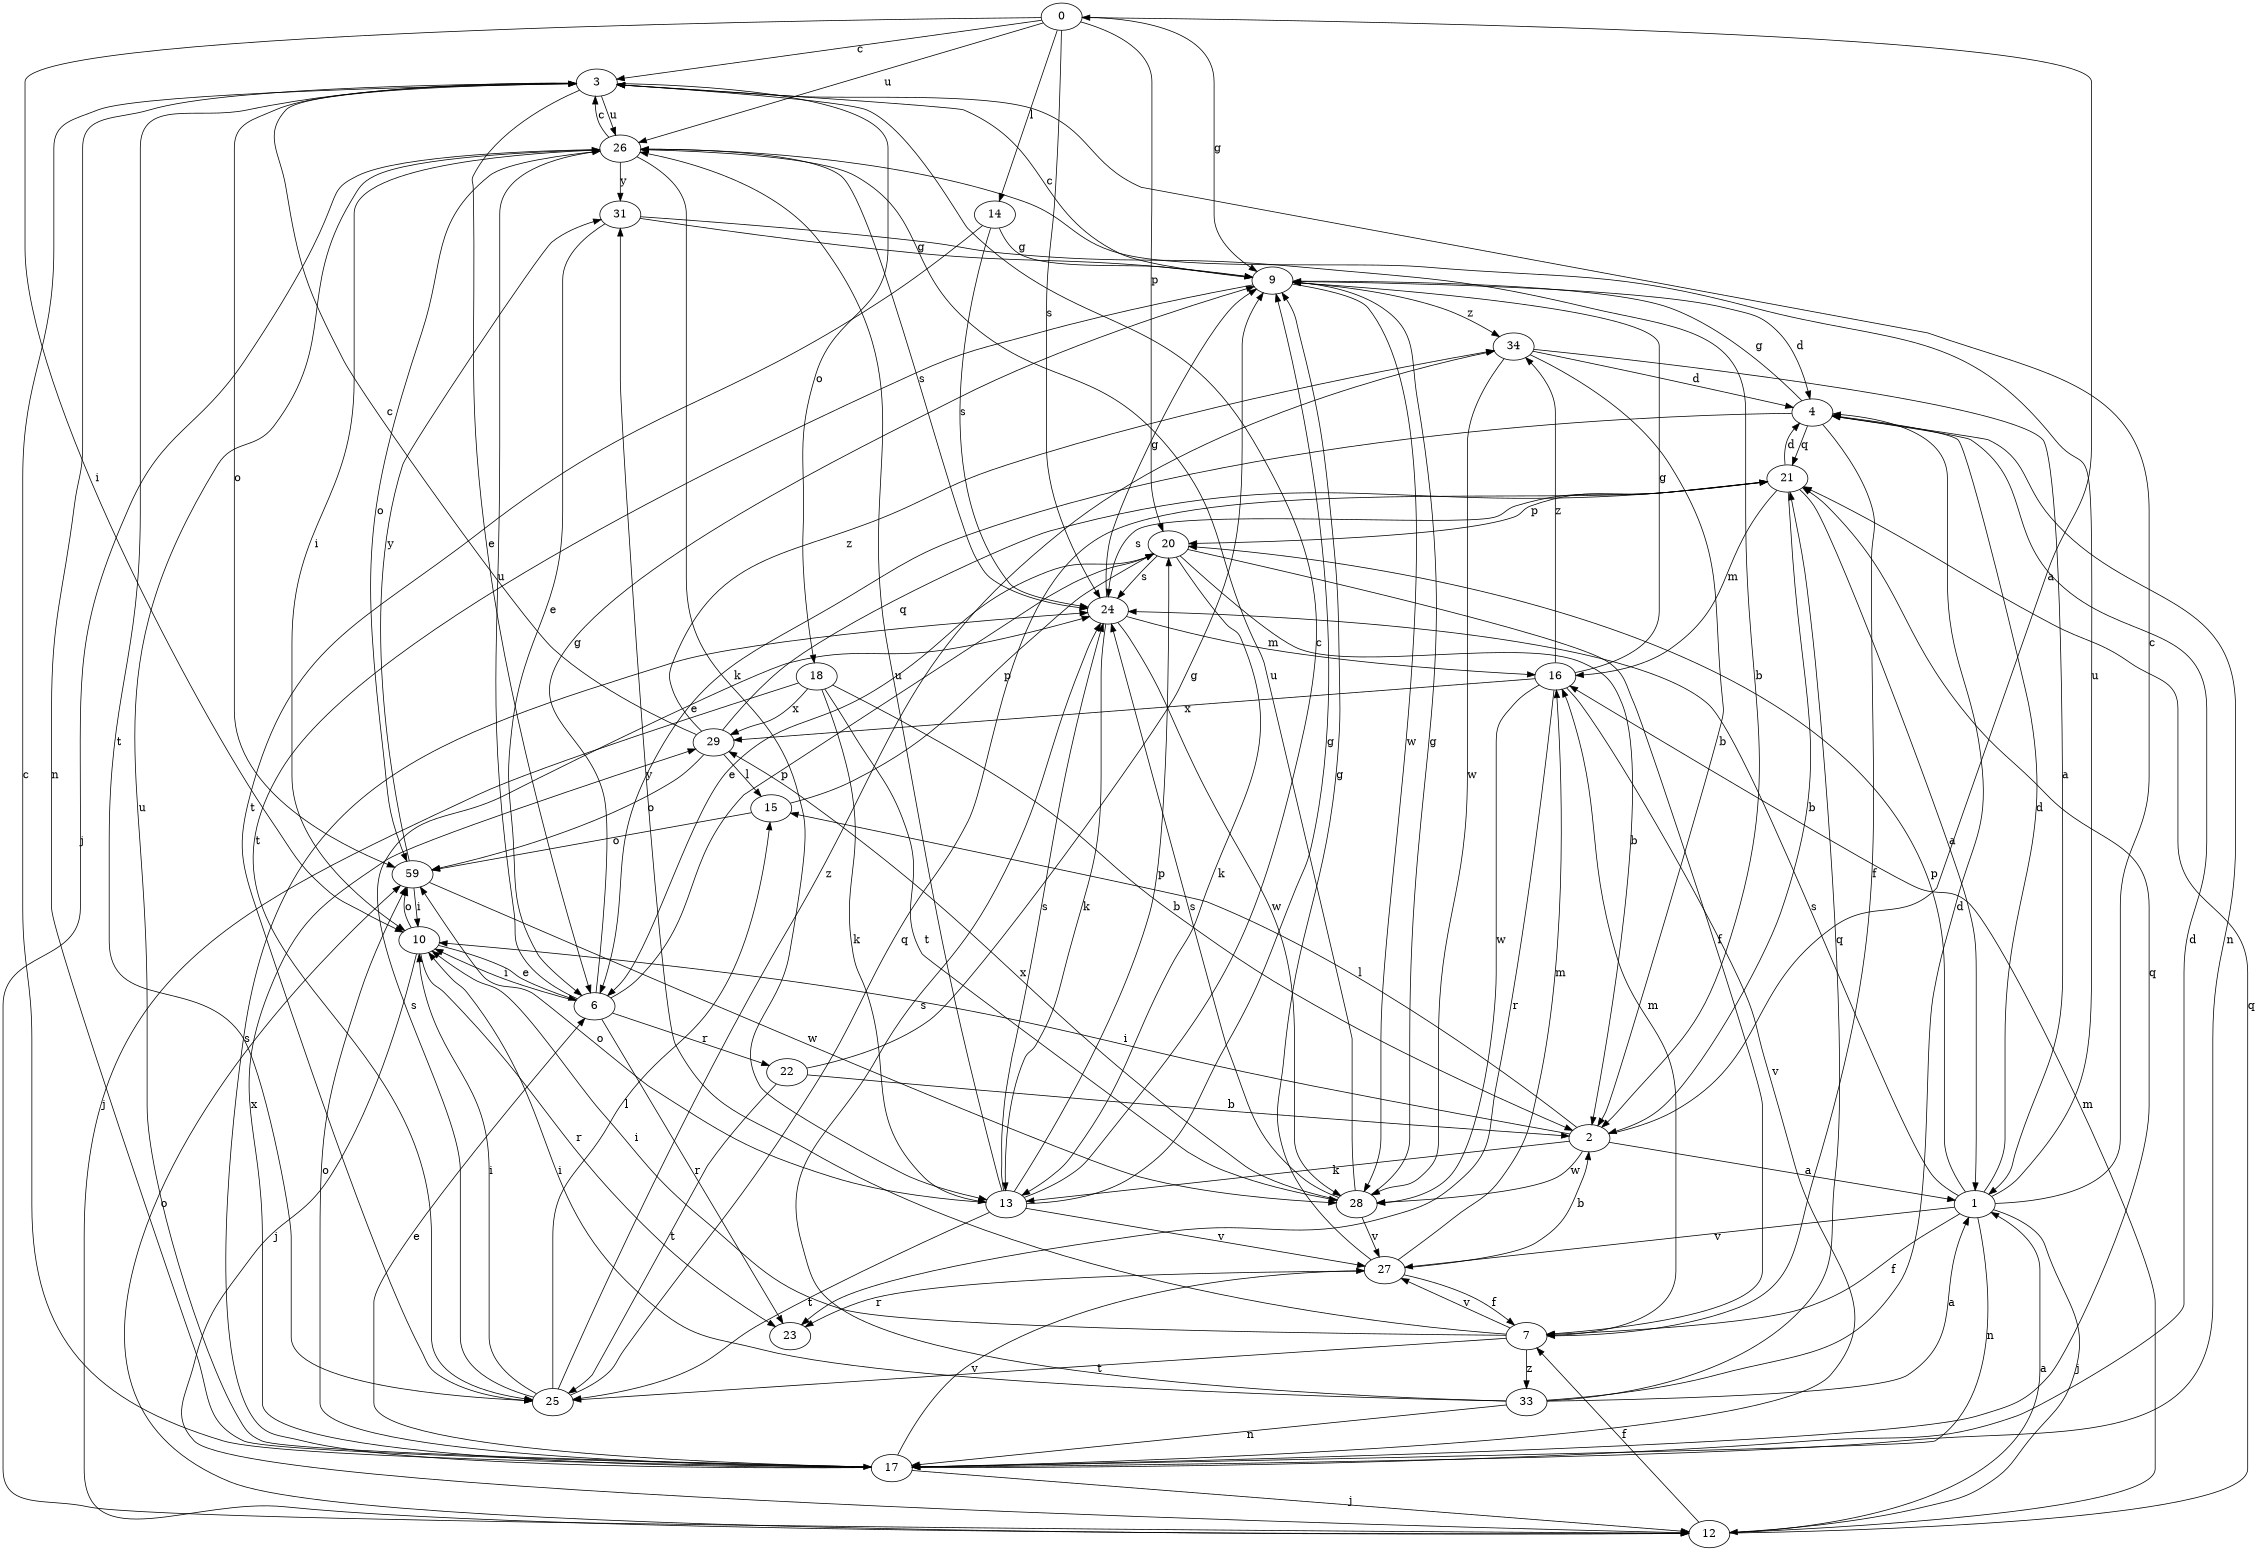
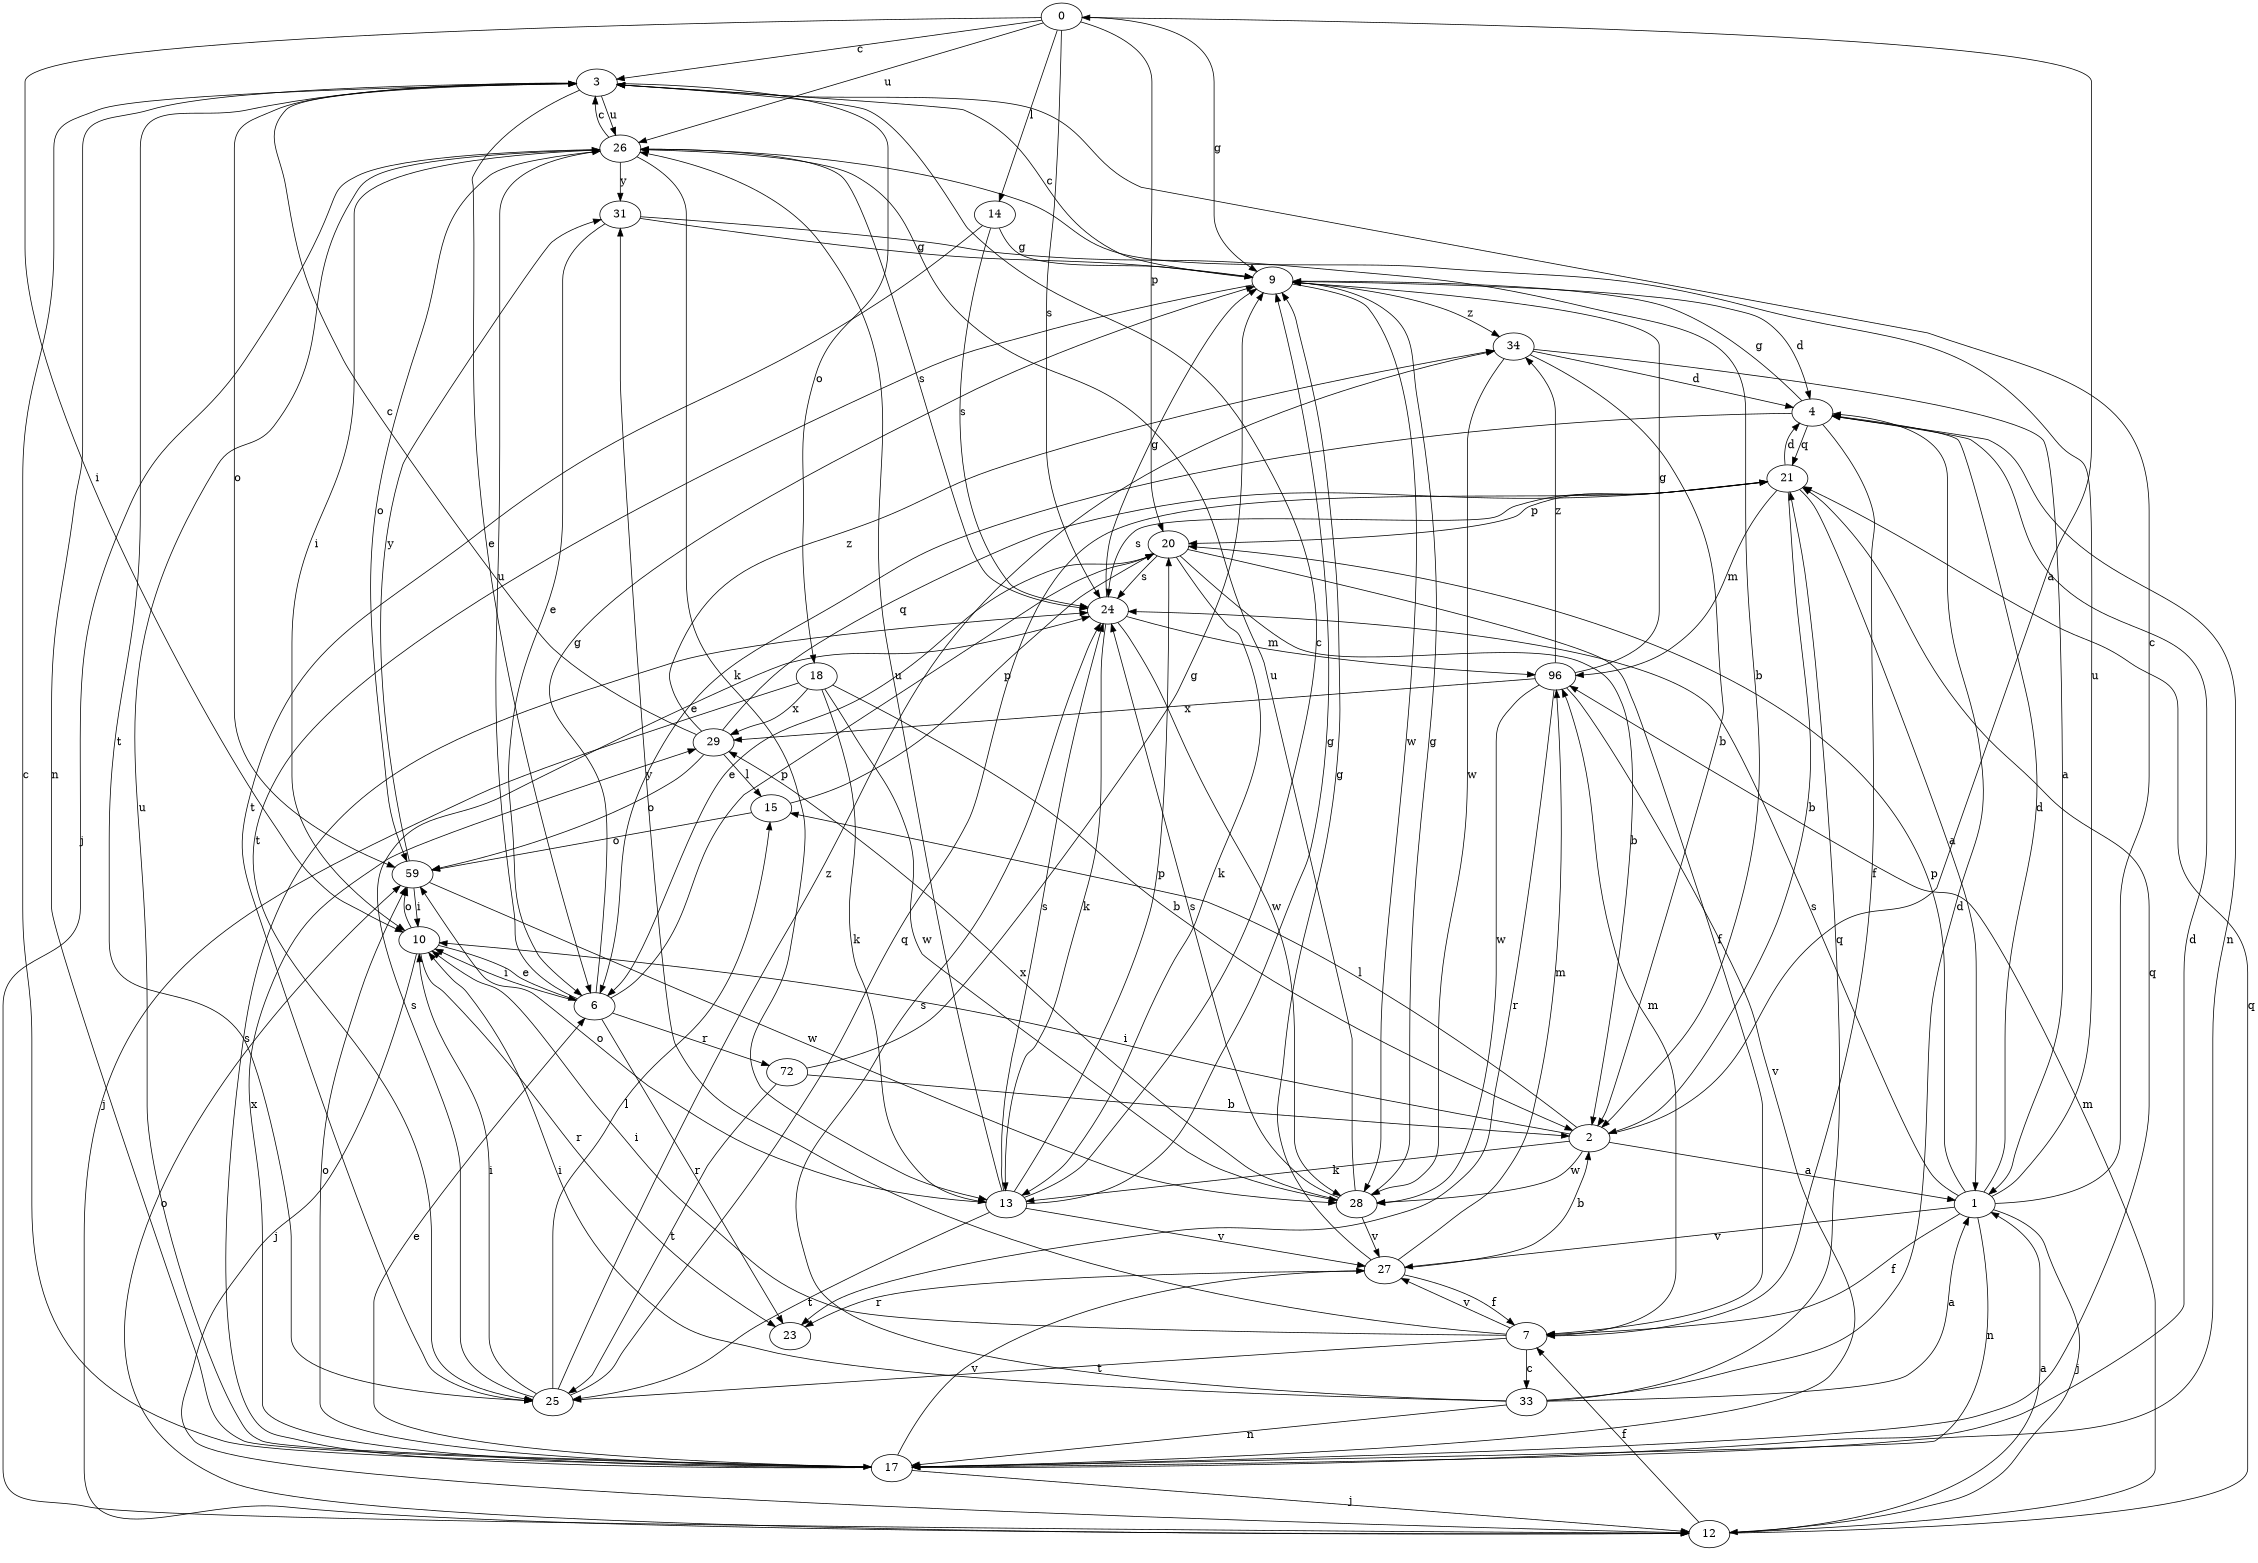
(1555, 676) -> (1555, 676)
(927, 940) -> (927, 940)
(787, 1072) -> (787, 1072)
(1530, 1369) -> (1530, 1369)
